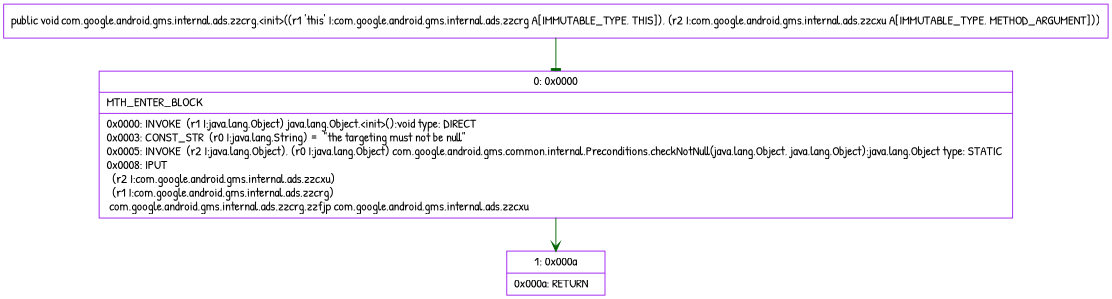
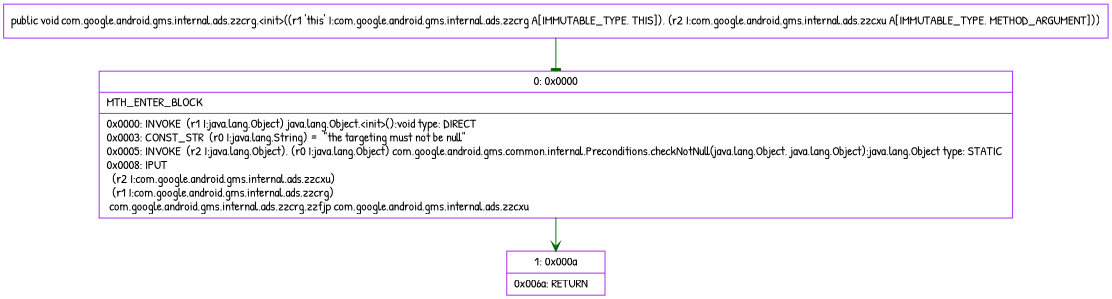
(556, 284) -> (555, 284)
